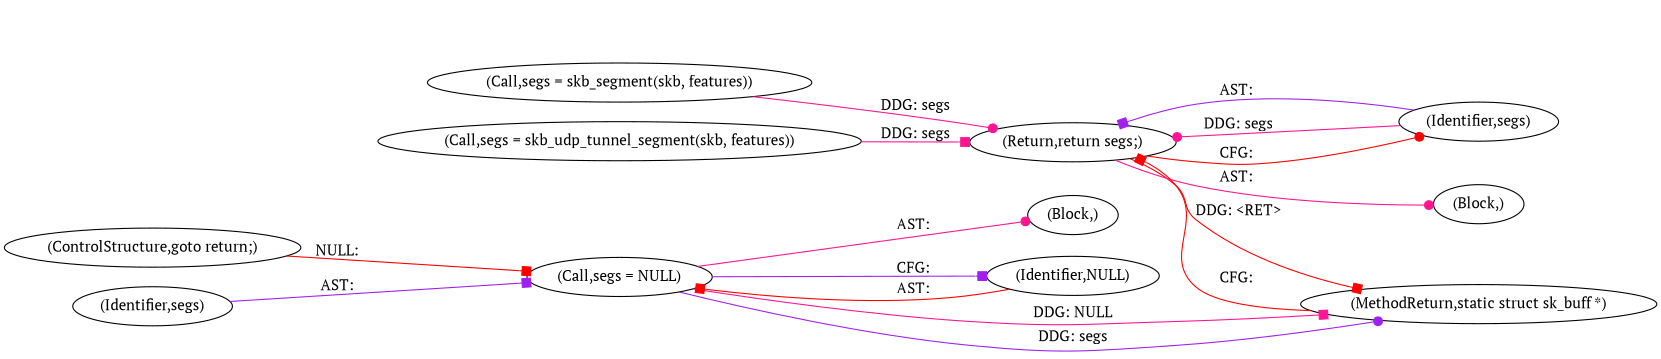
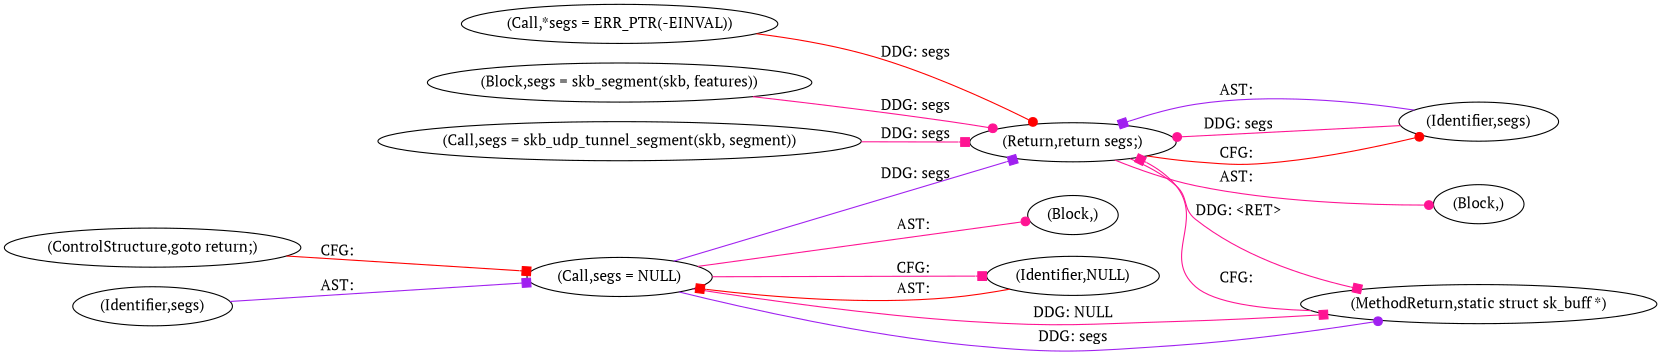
none -> (620, 24)
(620, 83) -> (620, 83)
(620, 141) -> (620, 141)
none -> (840, 211)
(1228, 241) -> (1228, 241)
(339, 251) -> (339, 251)
(844, 276) -> (844, 276)
(1187, 277) -> (1187, 277)
